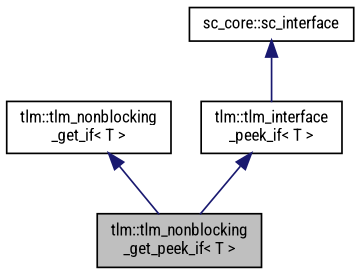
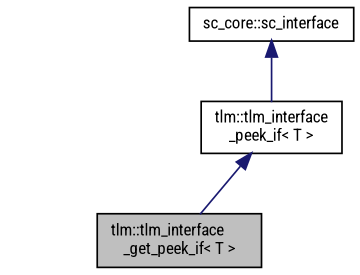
(89, 127) -> none
(179, 241) -> (179, 241)
